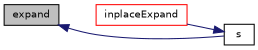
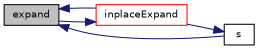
none -> (83, 8)
none -> (72, 22)
